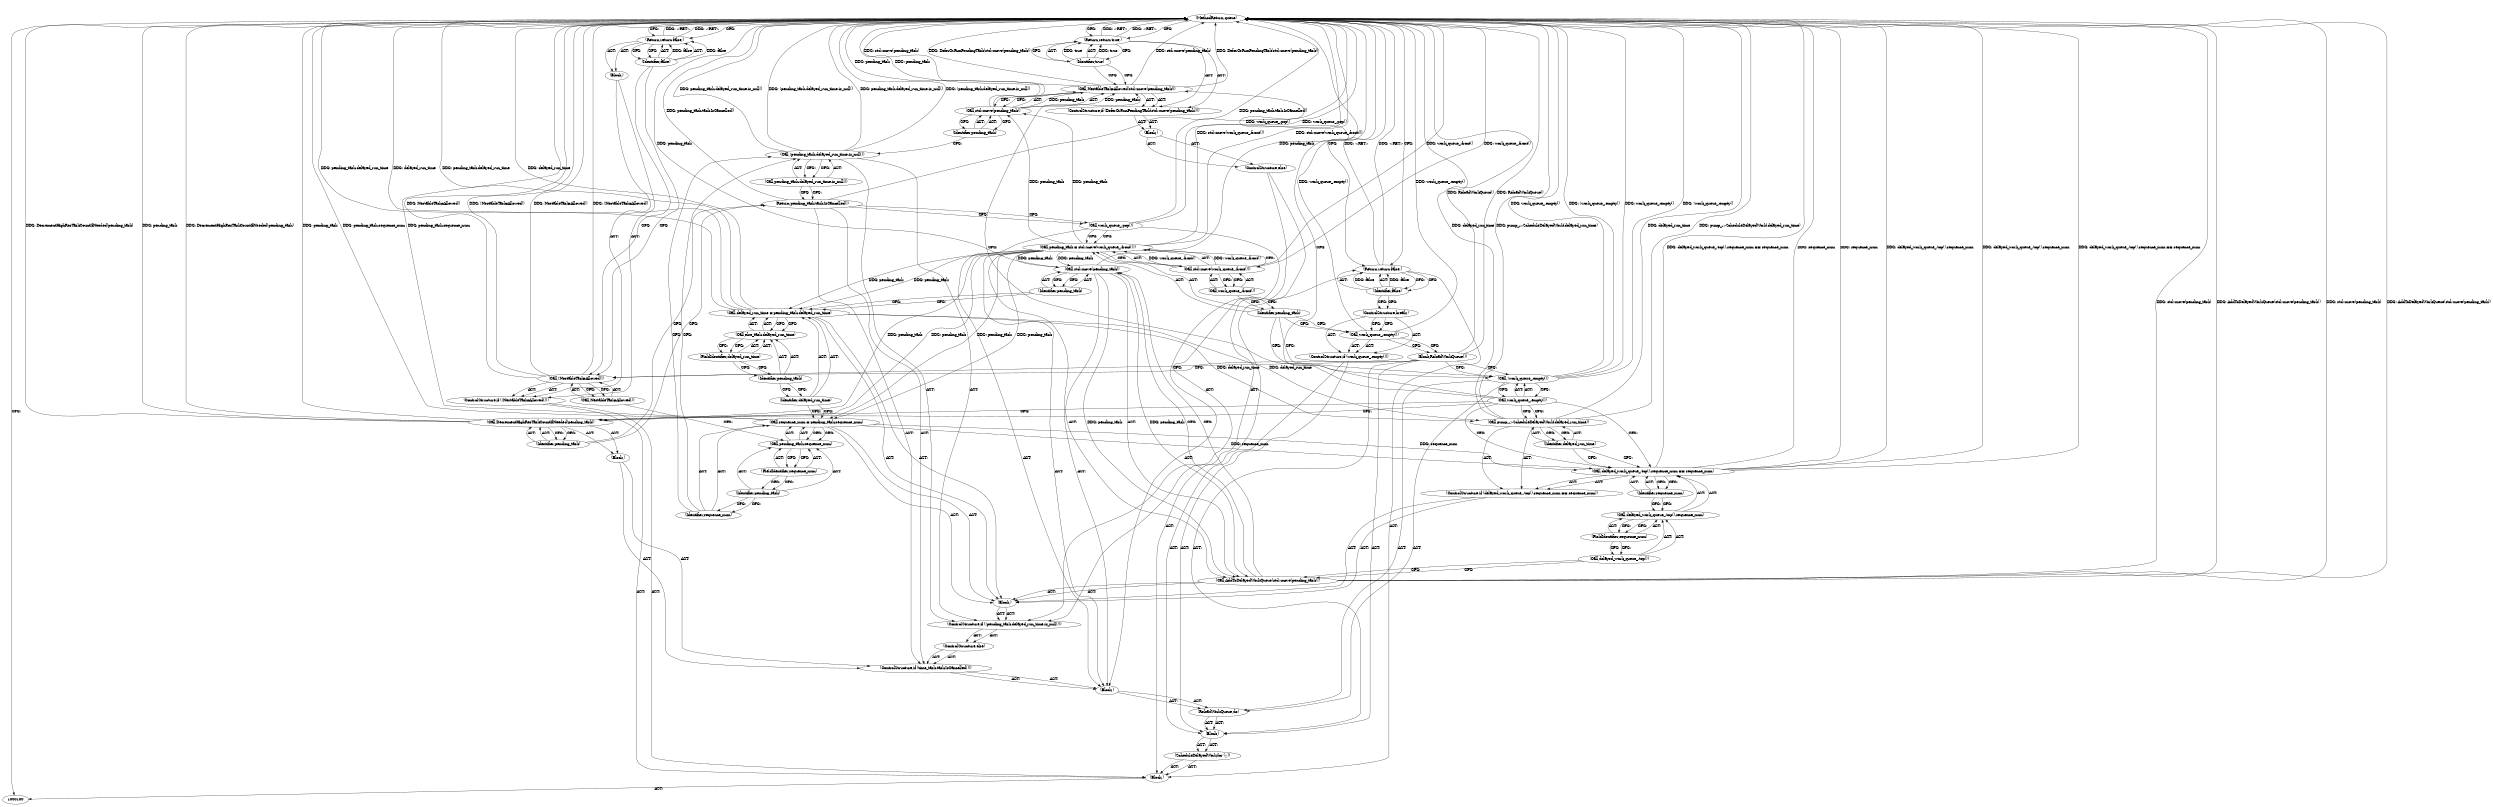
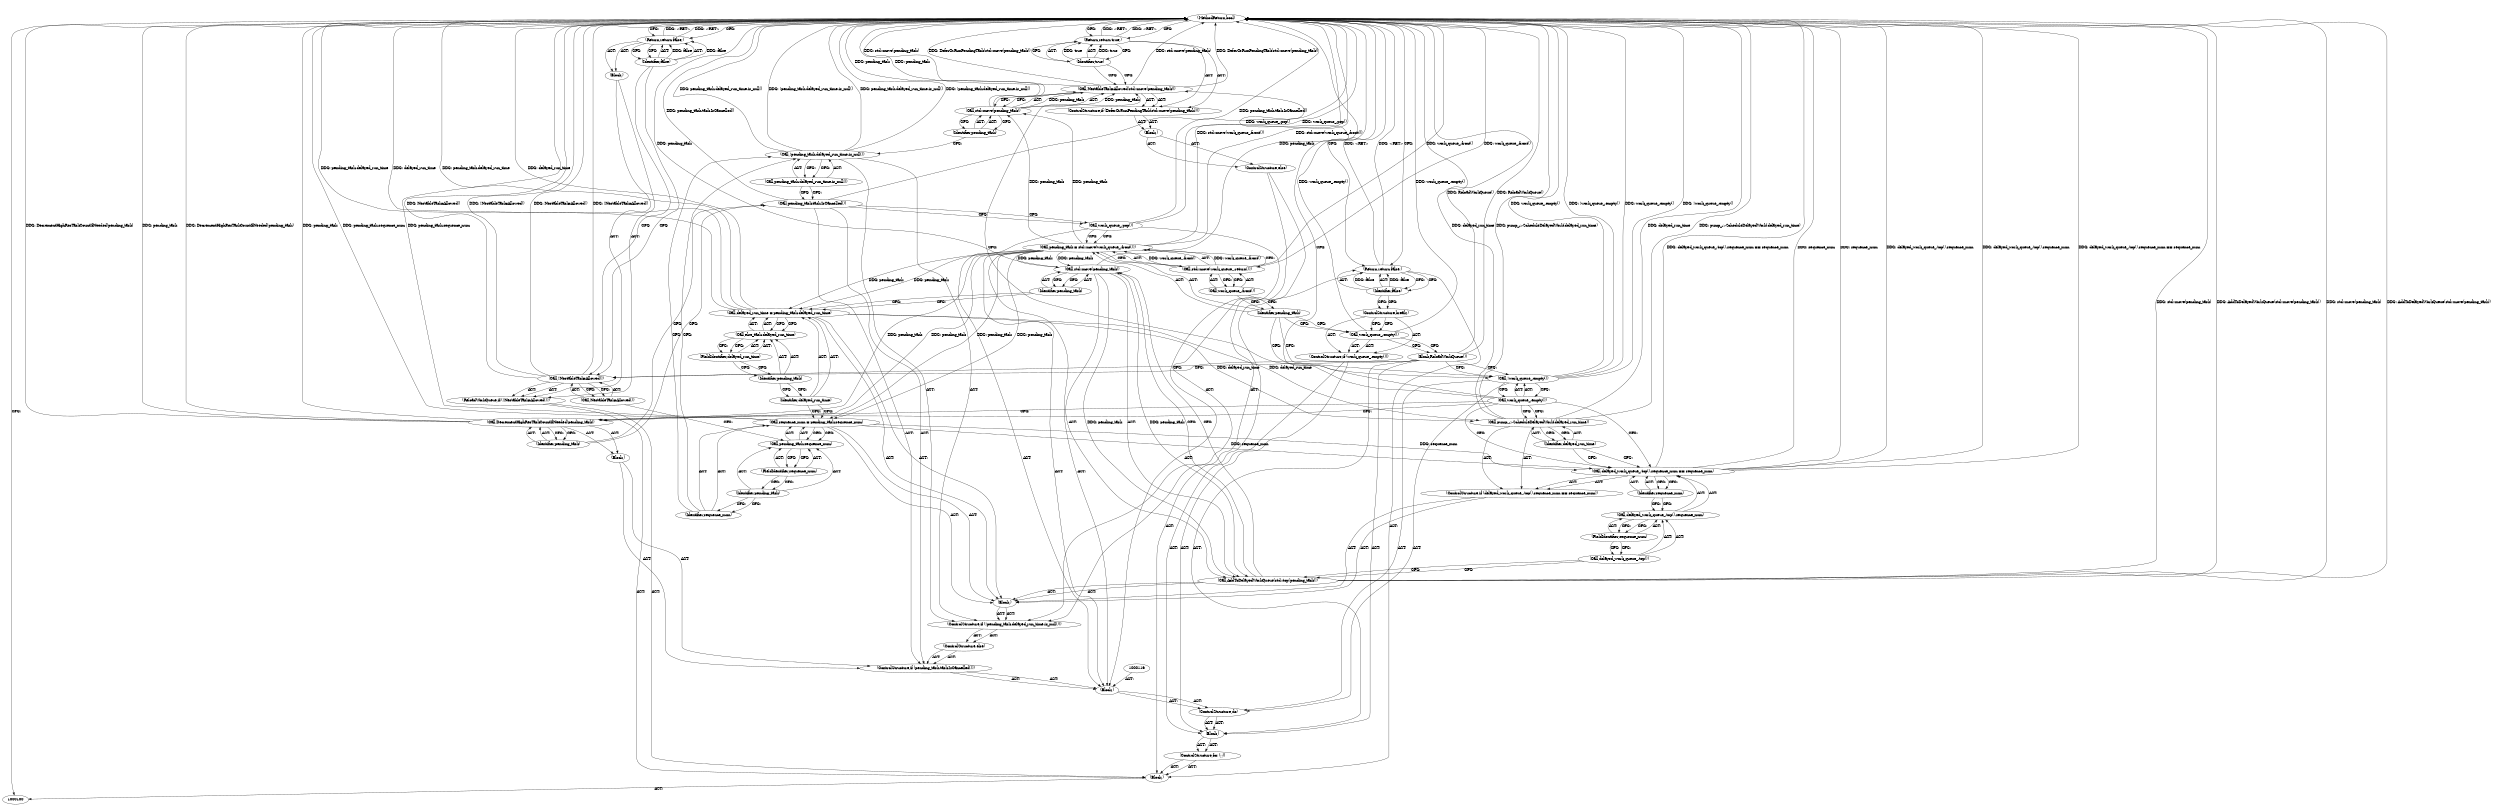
(1216, 18) -> (1216, 18)
(812, 204) -> (812, 204)
(1217, 269) -> (1217, 269)
(506, 401) -> (506, 401)
(1268, 581) -> (1268, 581)
(926, 668) -> (926, 668)
none -> (1137, 668)
(1218, 712) -> (1218, 712)
(1202, 756) -> (1202, 756)
